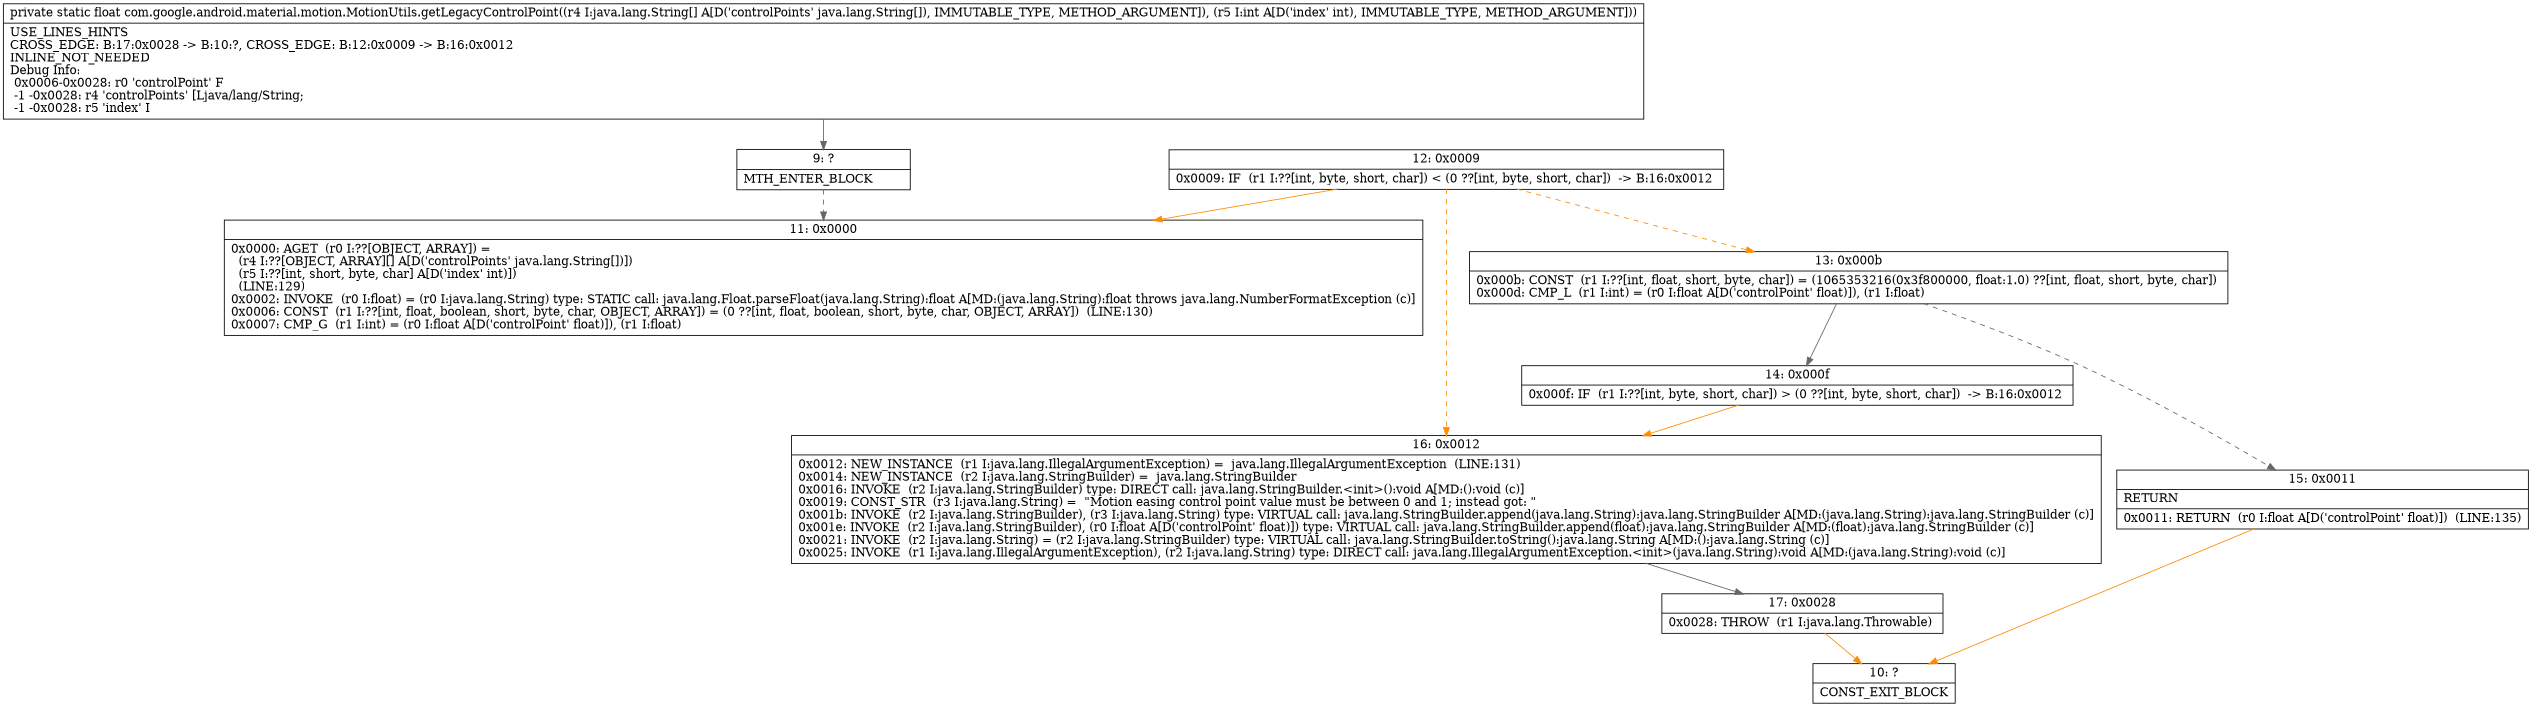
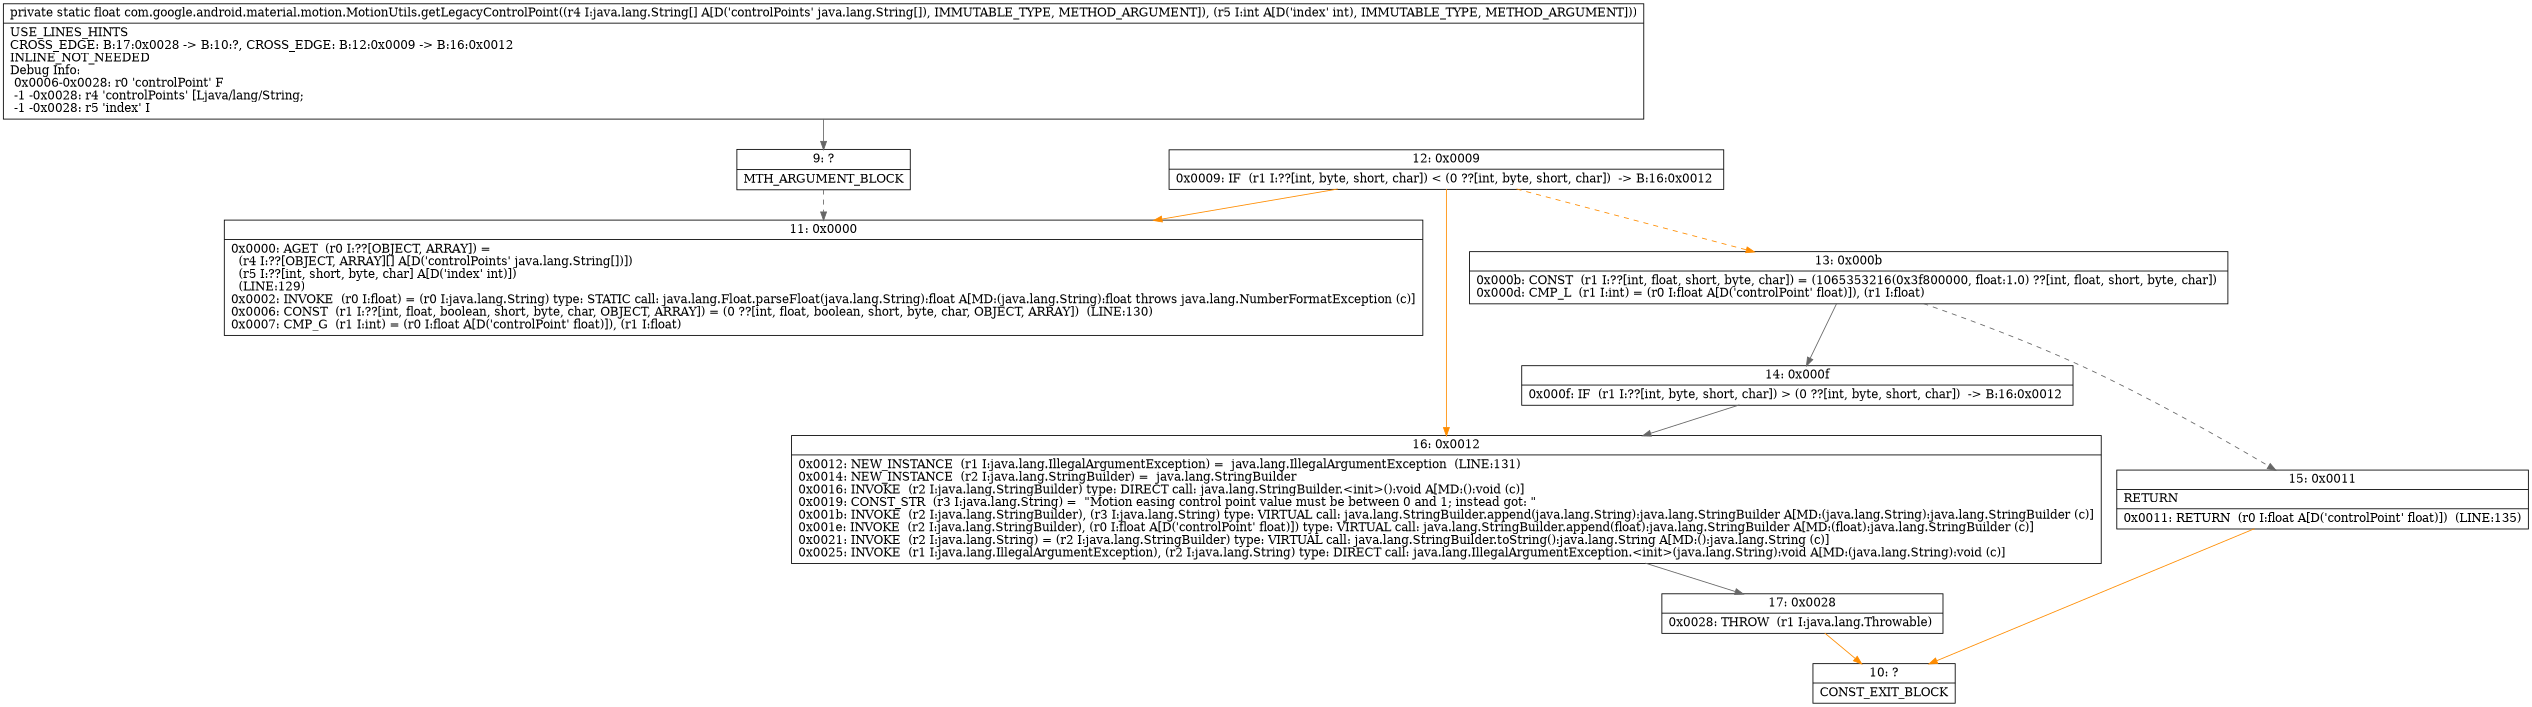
(808, 179) -> (824, 179)
(1446, 308) -> (1446, 308)
(1695, 419) -> (1695, 419)
